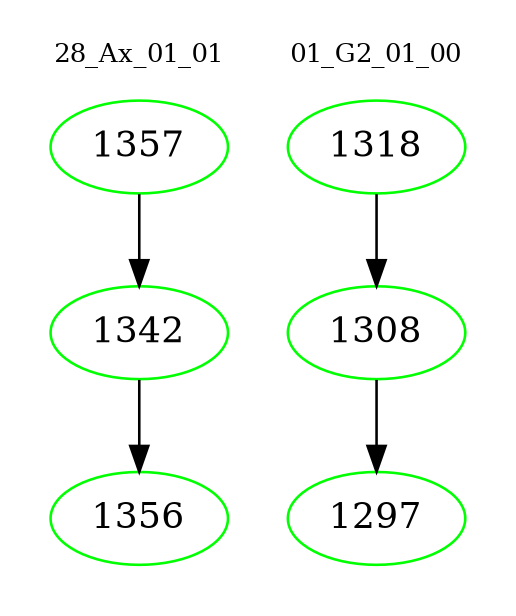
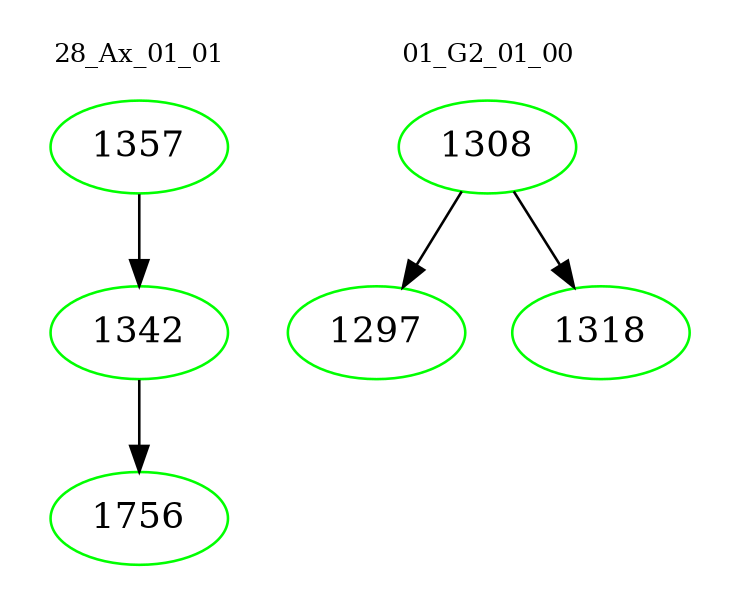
(377, 227) -> (537, 228)
(139, 518) -> (139, 518)
